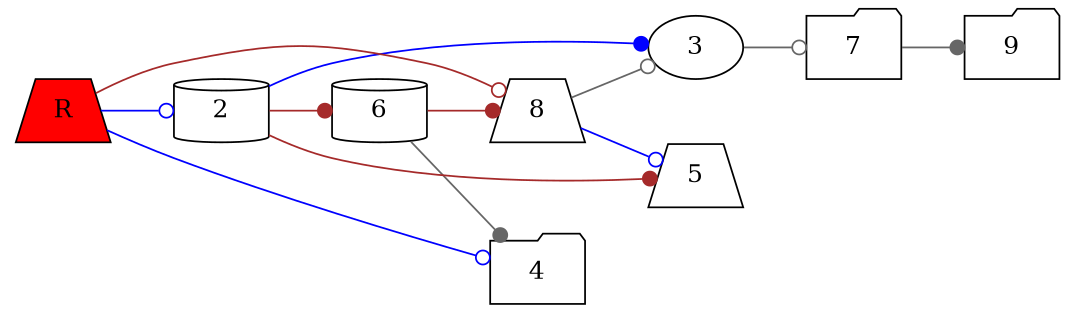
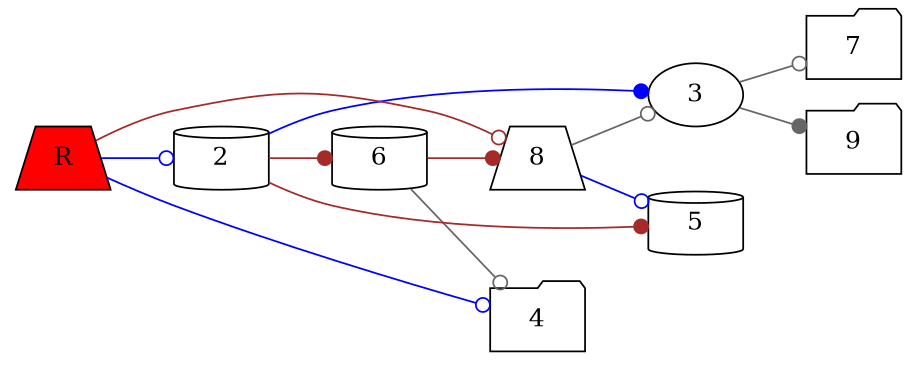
(926, 47) -> (766, 116)
(696, 176) -> (696, 223)
(455, 188) -> (455, 235)
